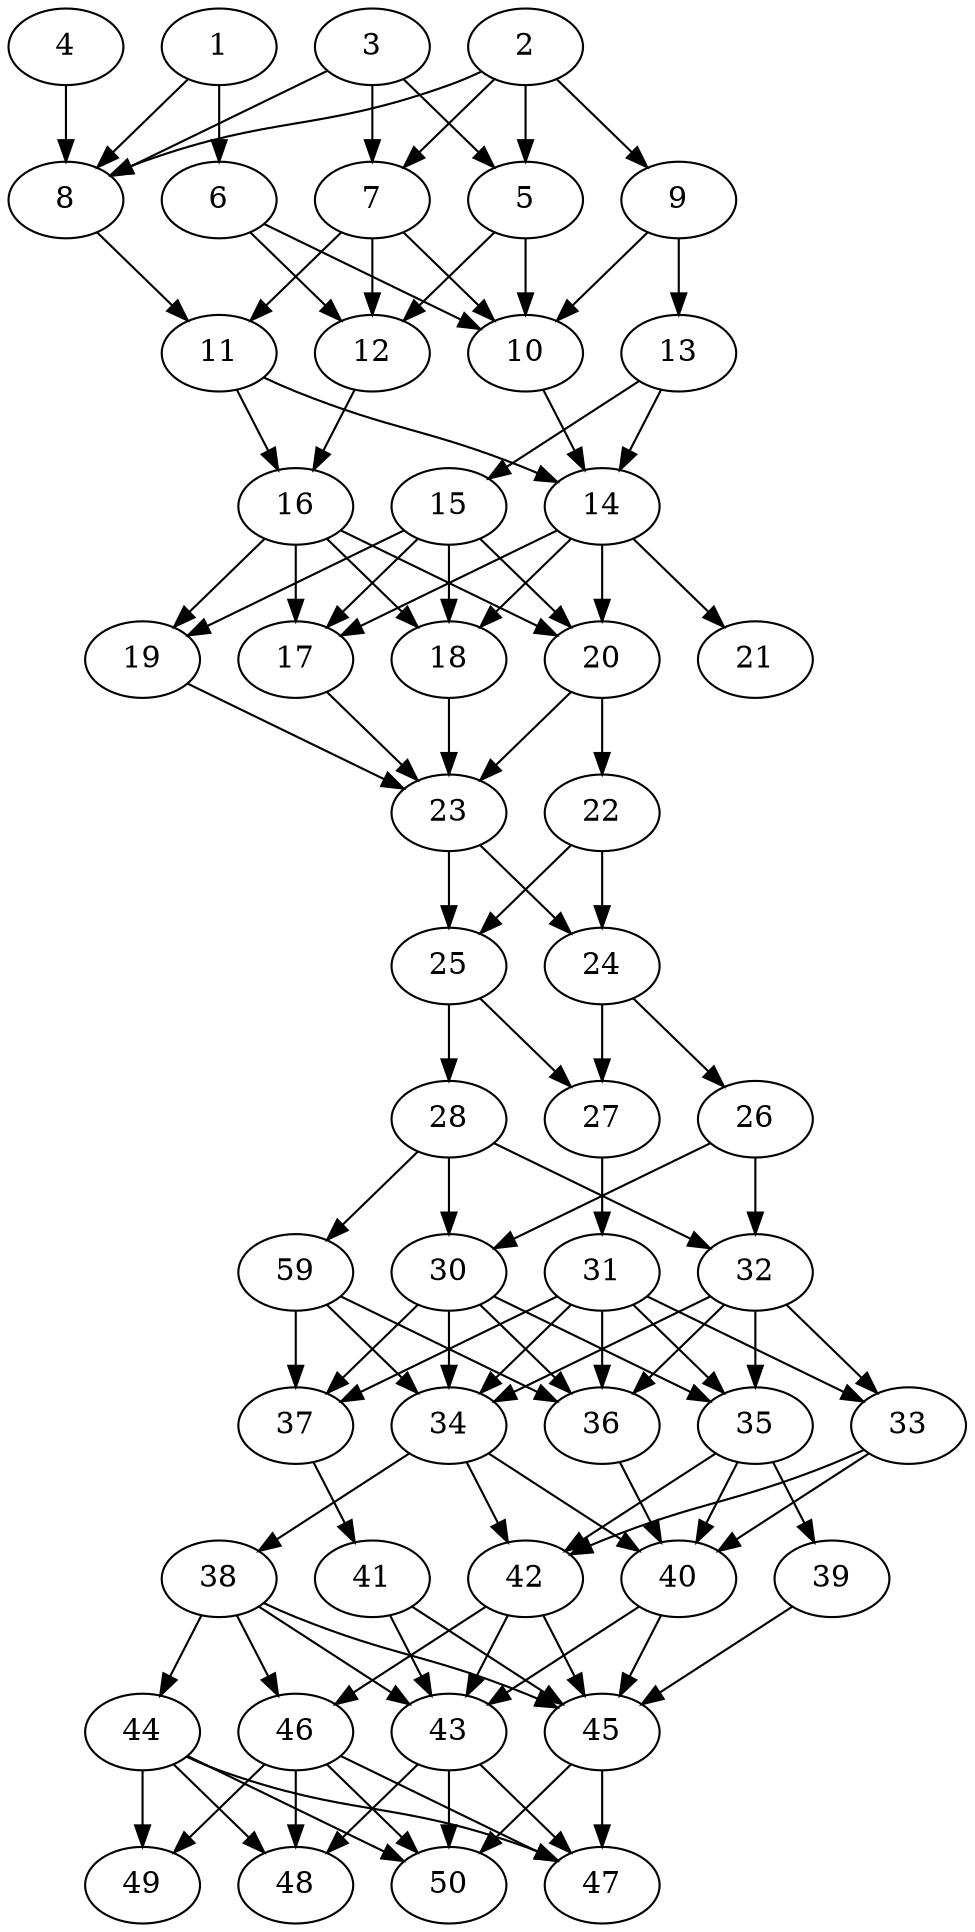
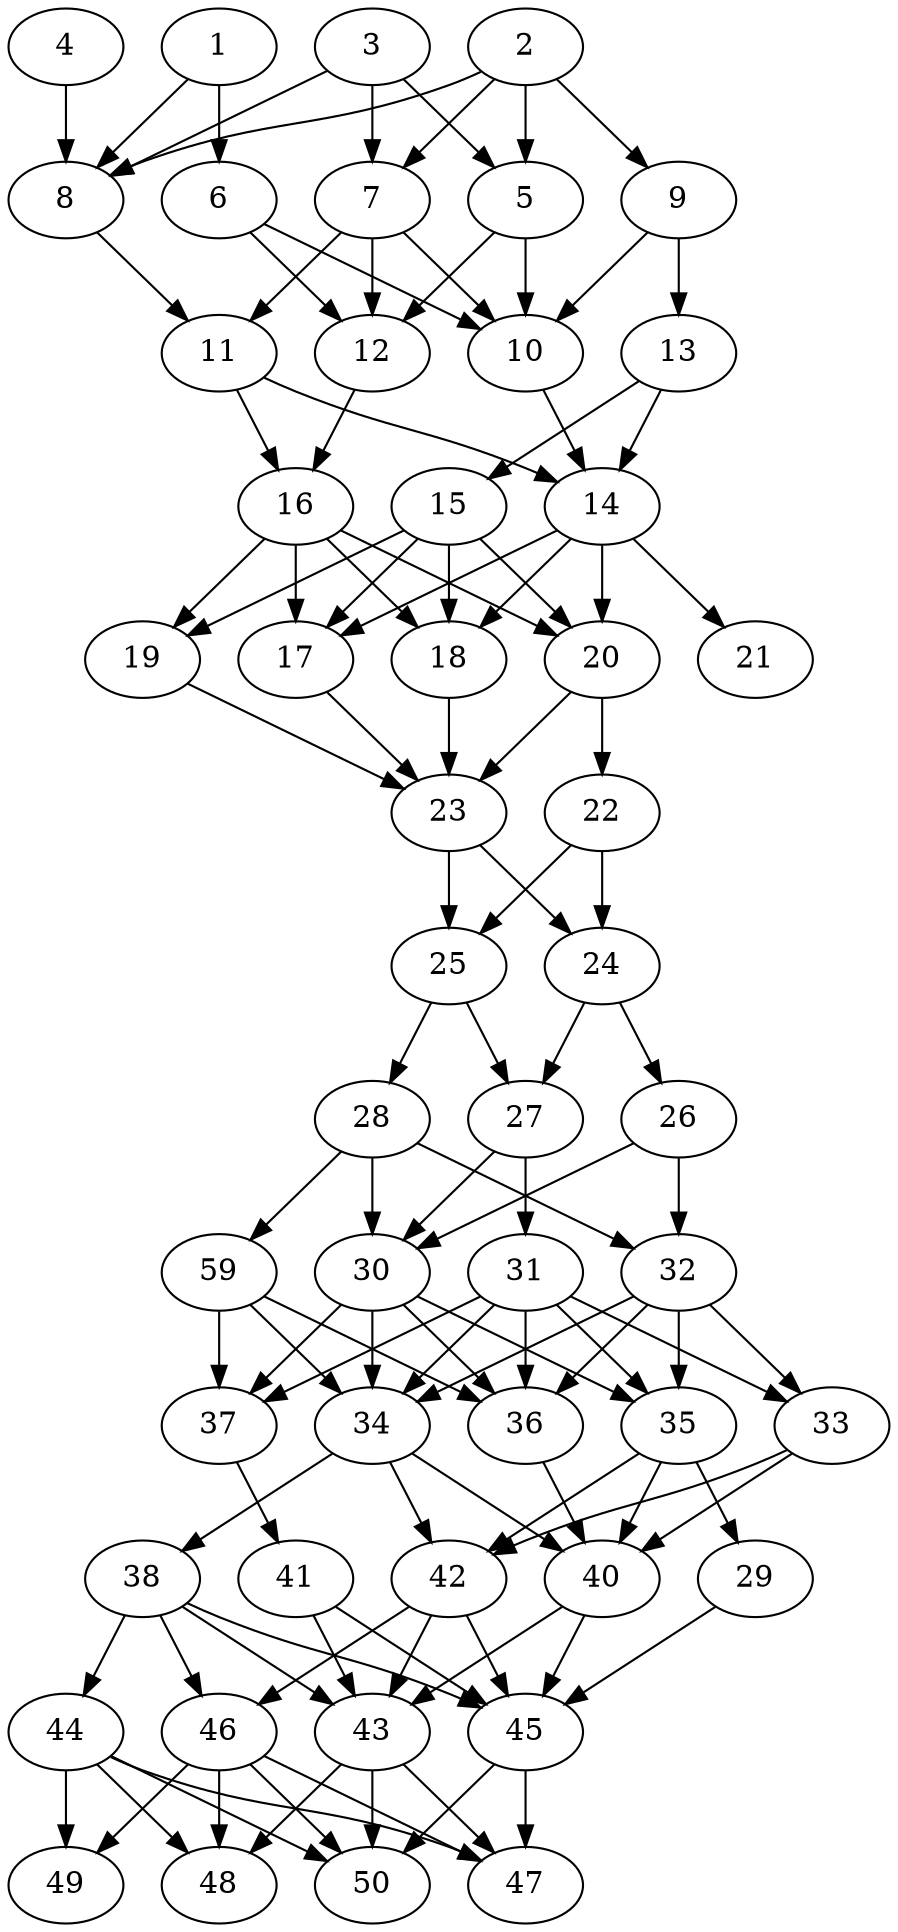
none -> (457, 1188)
(832, 1579) -> (755, 1579)
